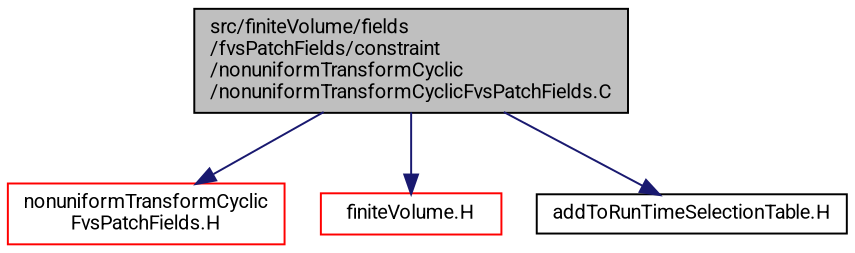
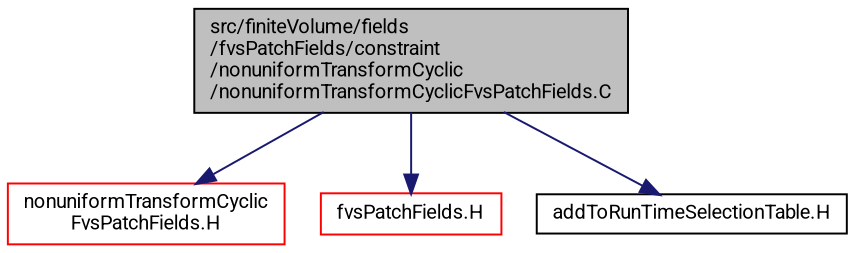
(411, 214) -> (411, 214)
